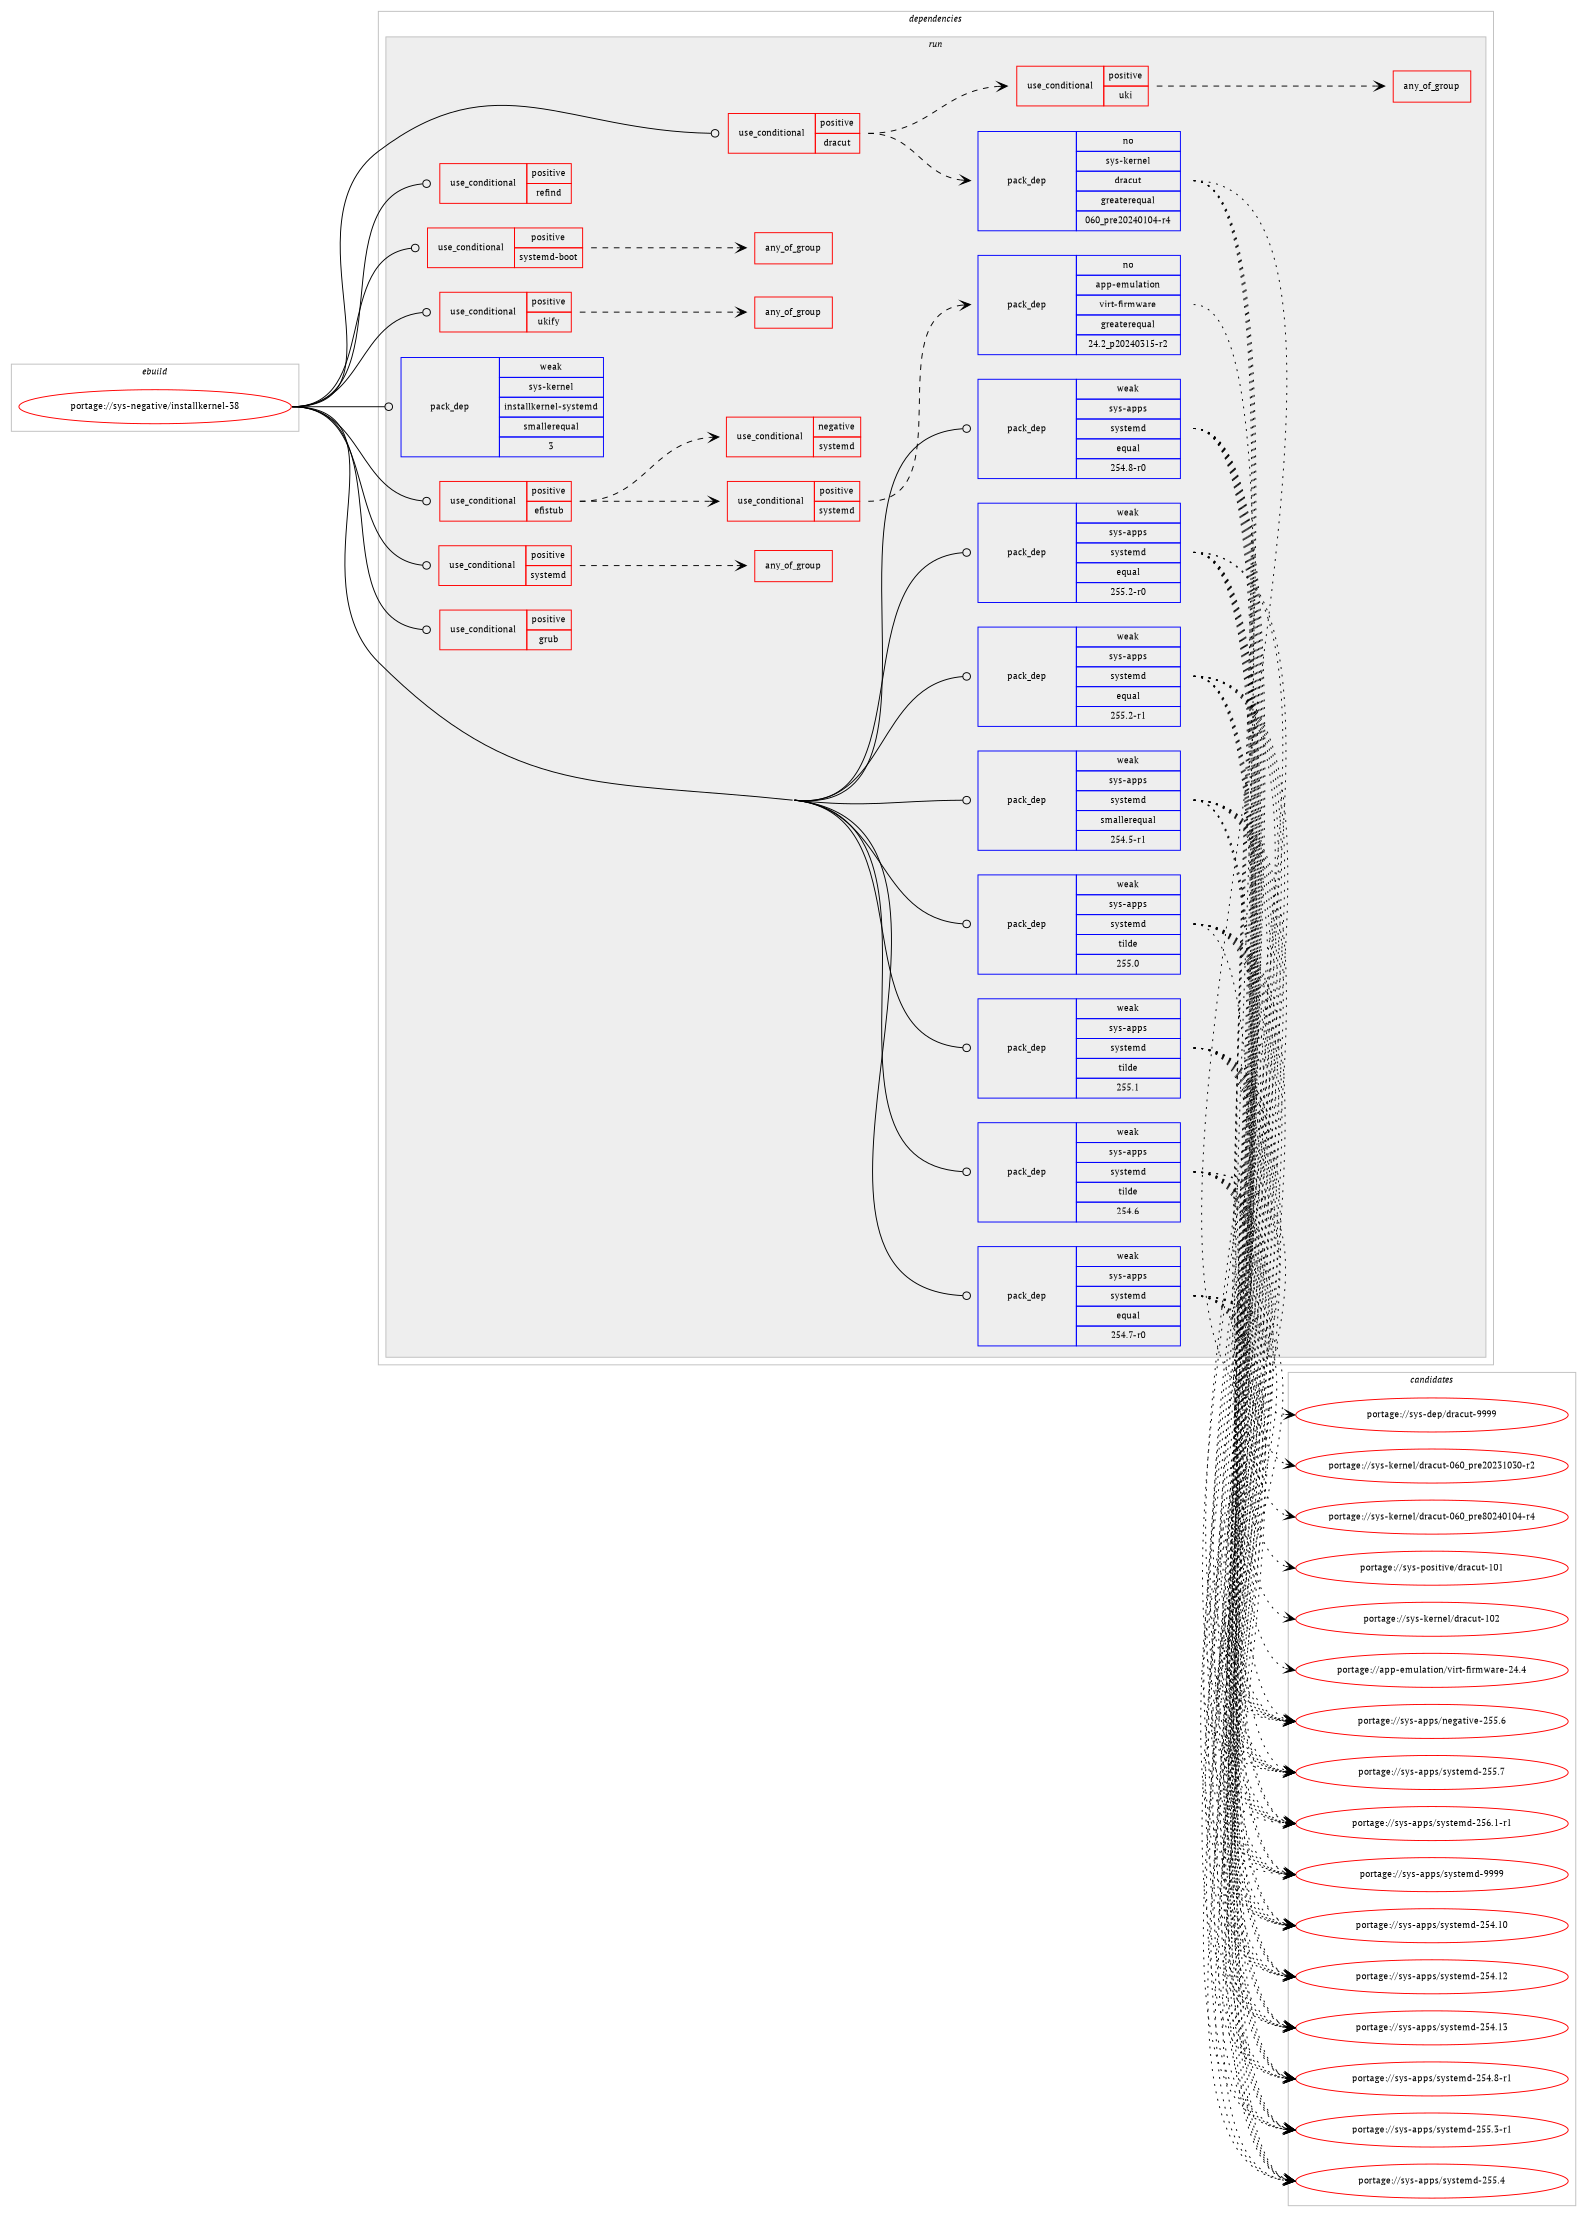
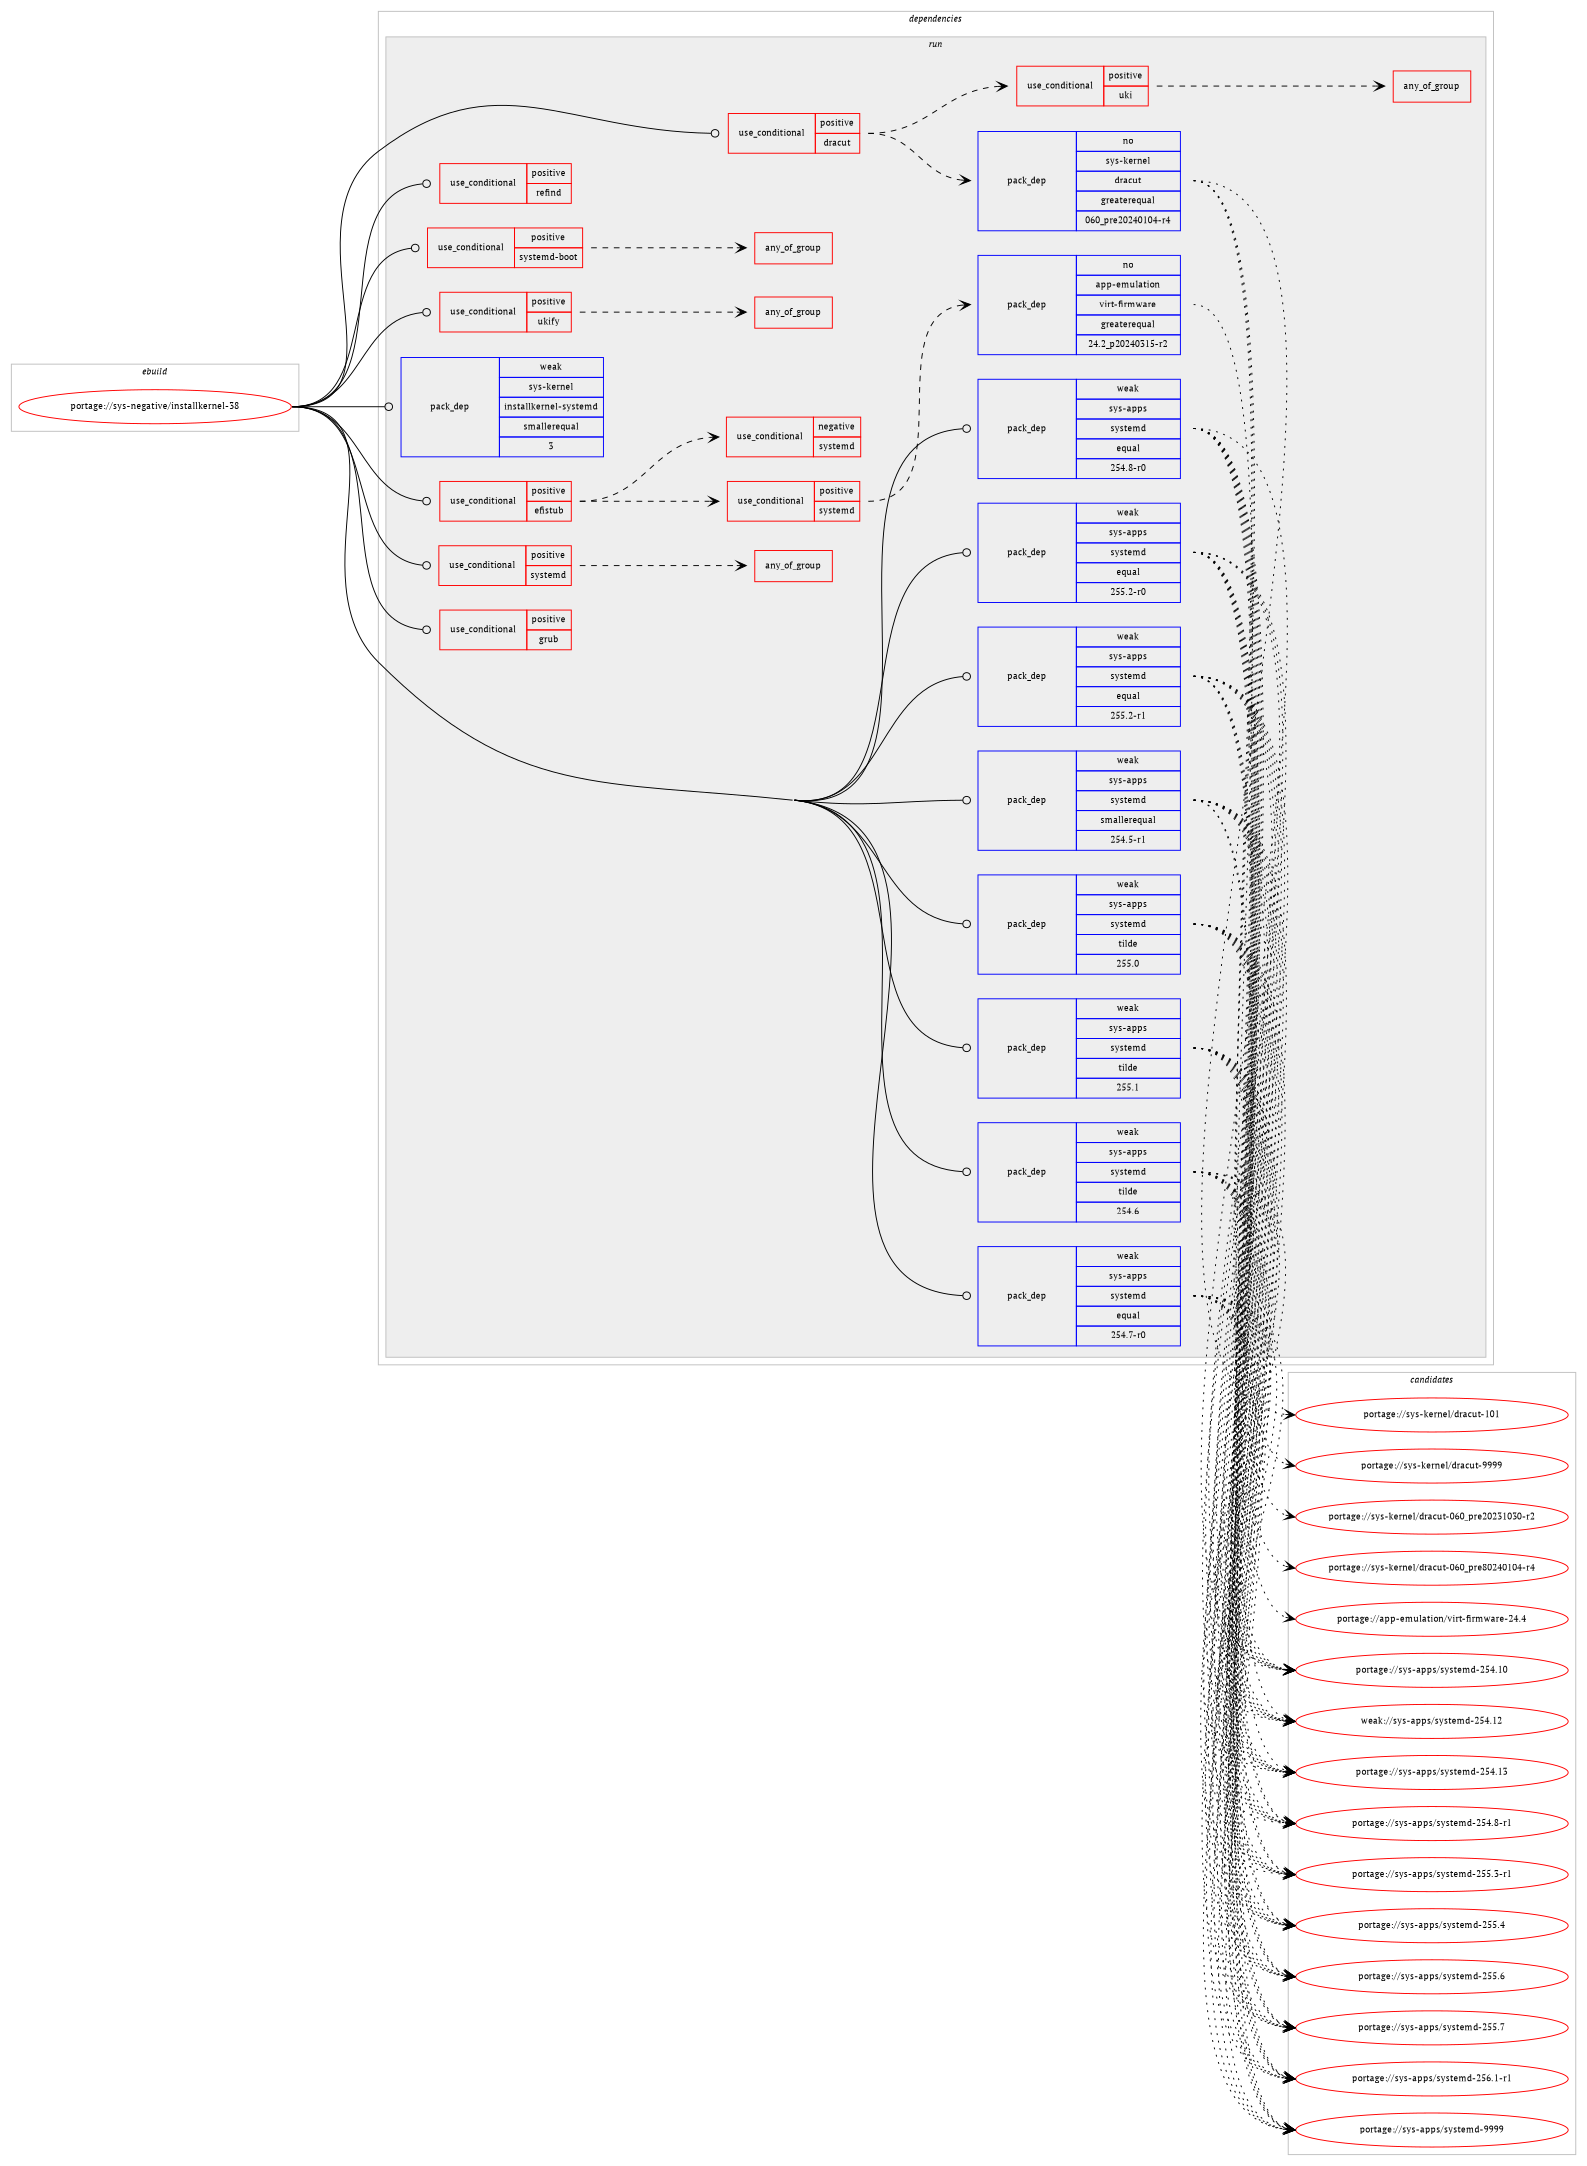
(1432, 1415) -> (1432, 1466)
(1432, 1568) -> (1432, 1415)
(1432, 1619) -> none
(1432, 1721) -> (1432, 1977)
(1432, 1977) -> (1432, 1721)
